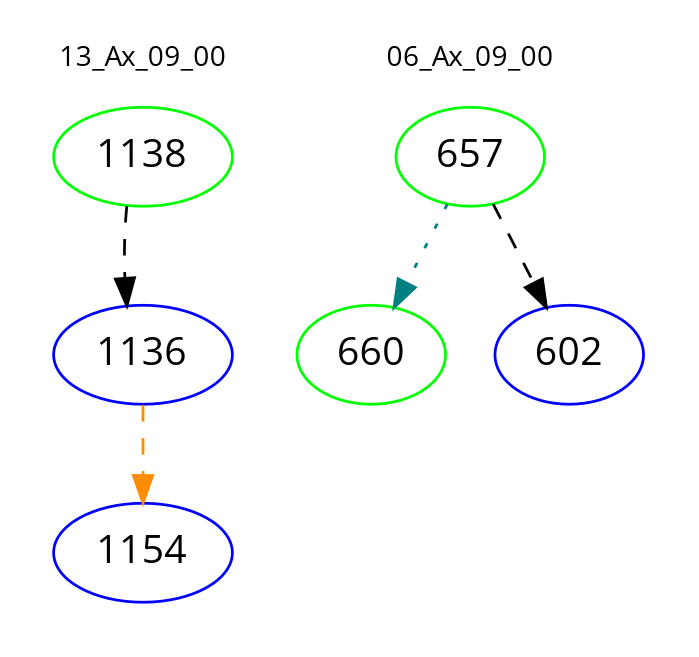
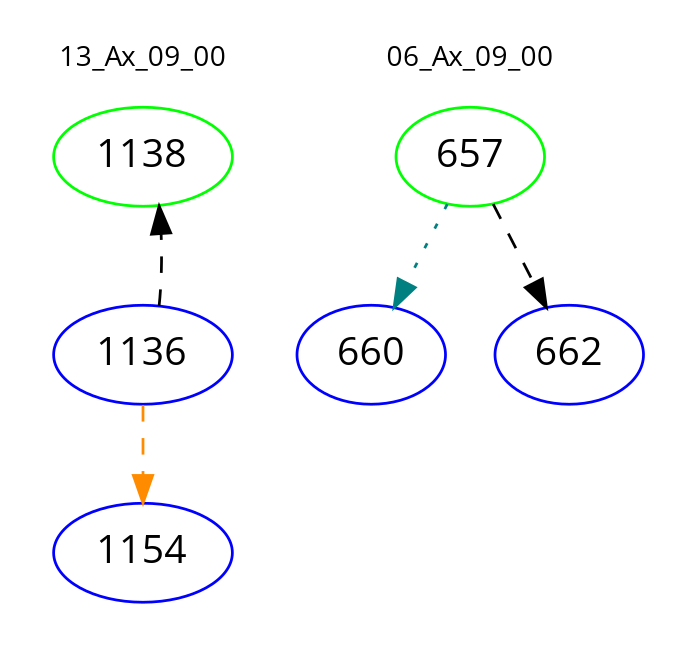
(125, 242) -> (161, 270)
(371, 355) -> (371, 355)
(569, 355) -> (569, 355)
